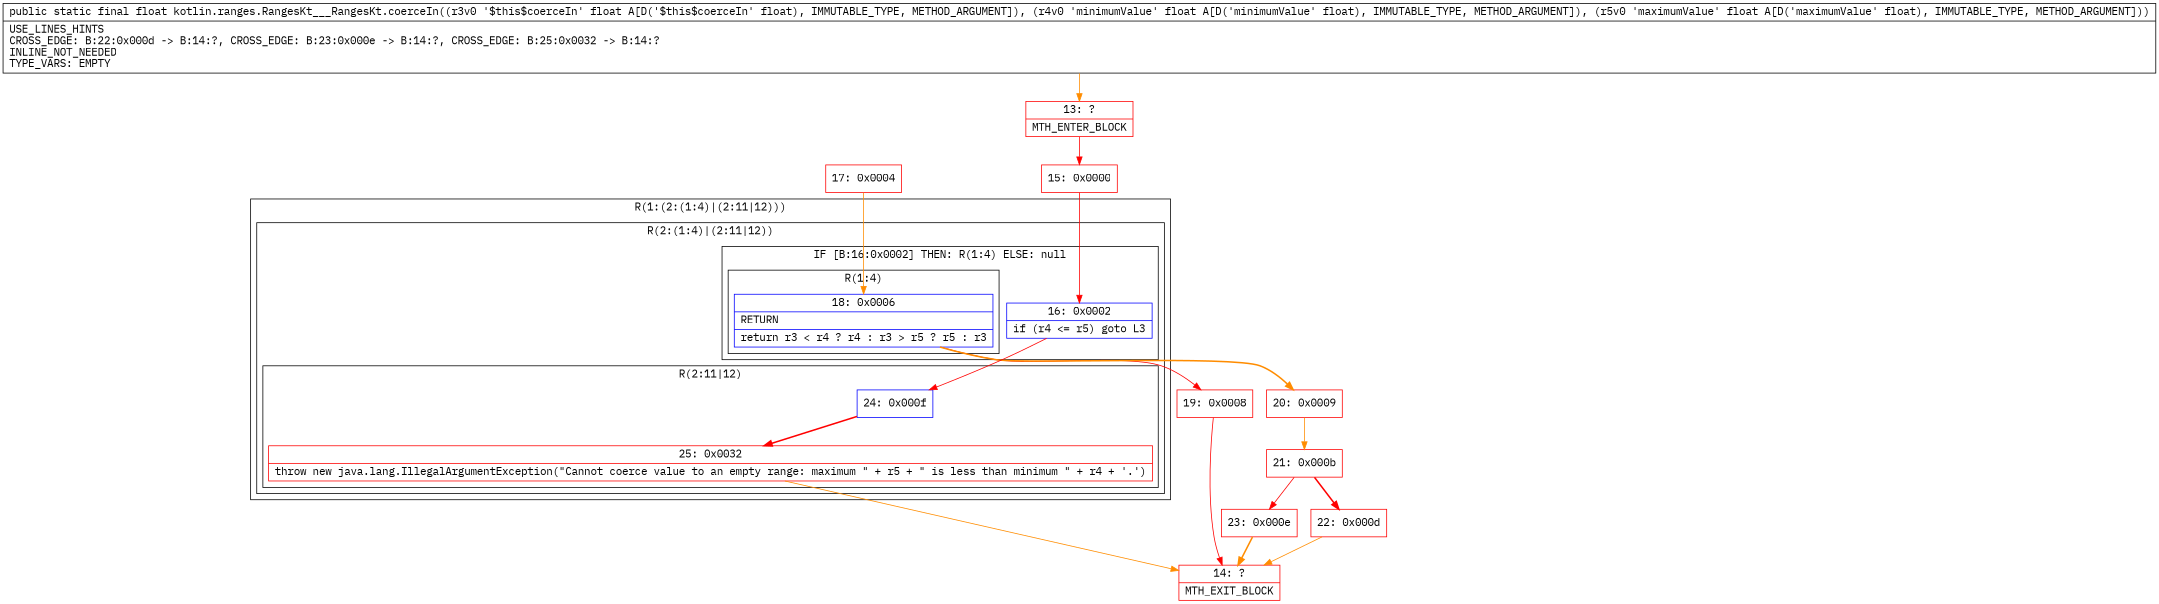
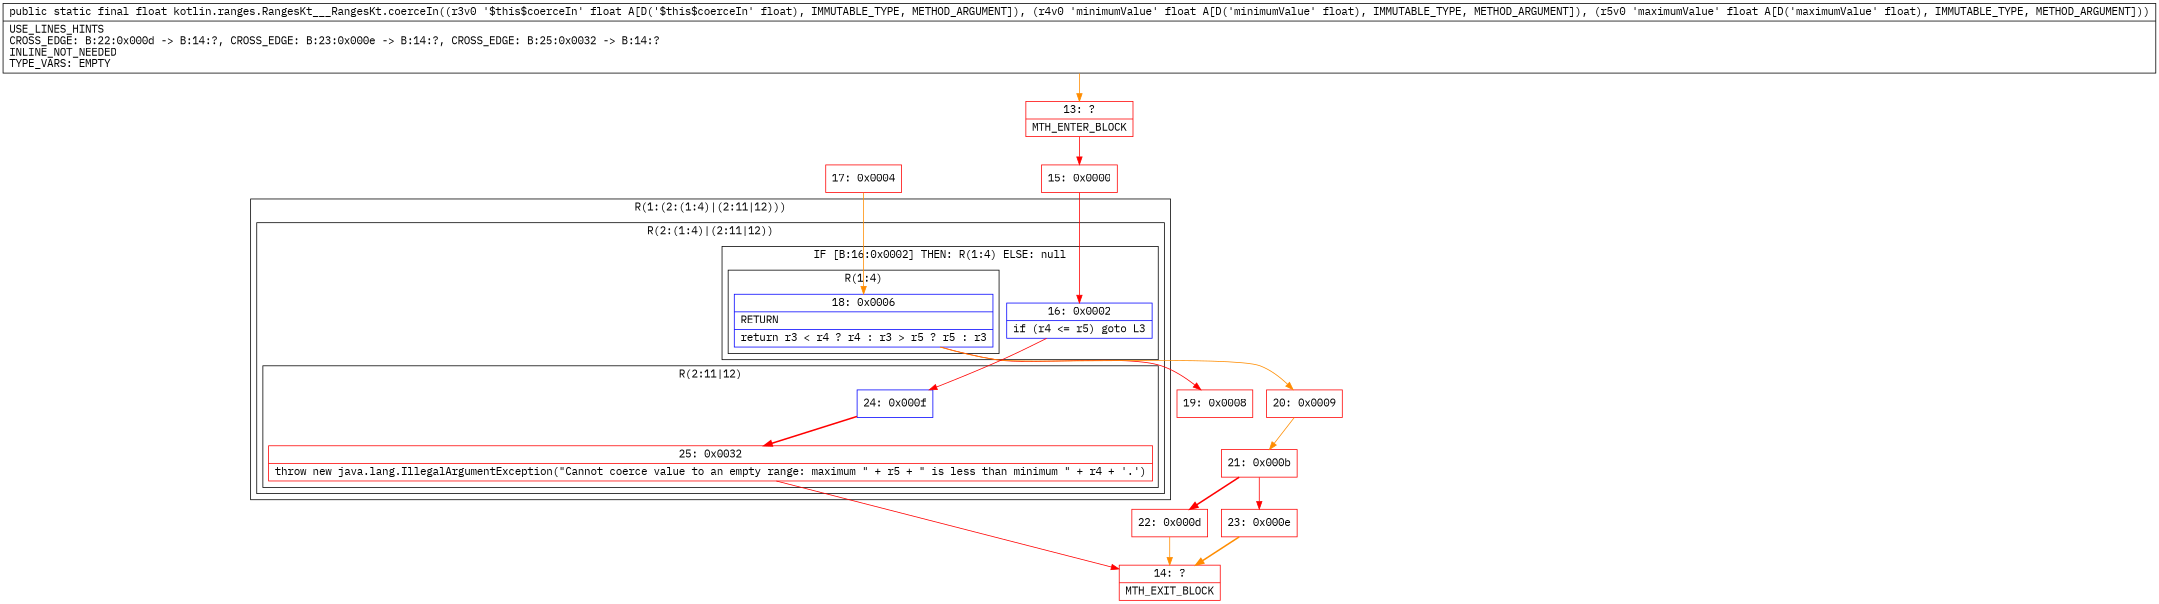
(1178, 361) -> (1178, 361)
(1210, 488) -> none
(978, 525) -> (944, 524)
